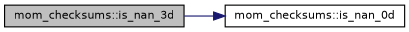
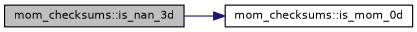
(315, 16) -> (319, 16)
